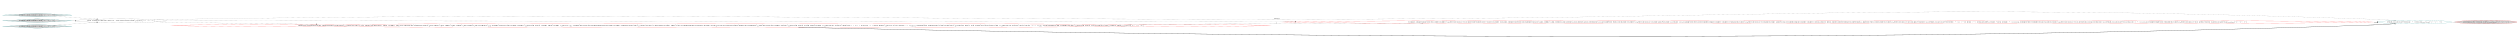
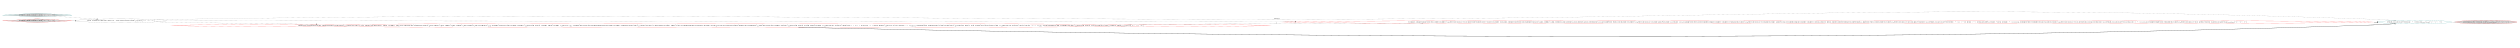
(37, 21) -> (37, 21)
(37, 26) -> none
